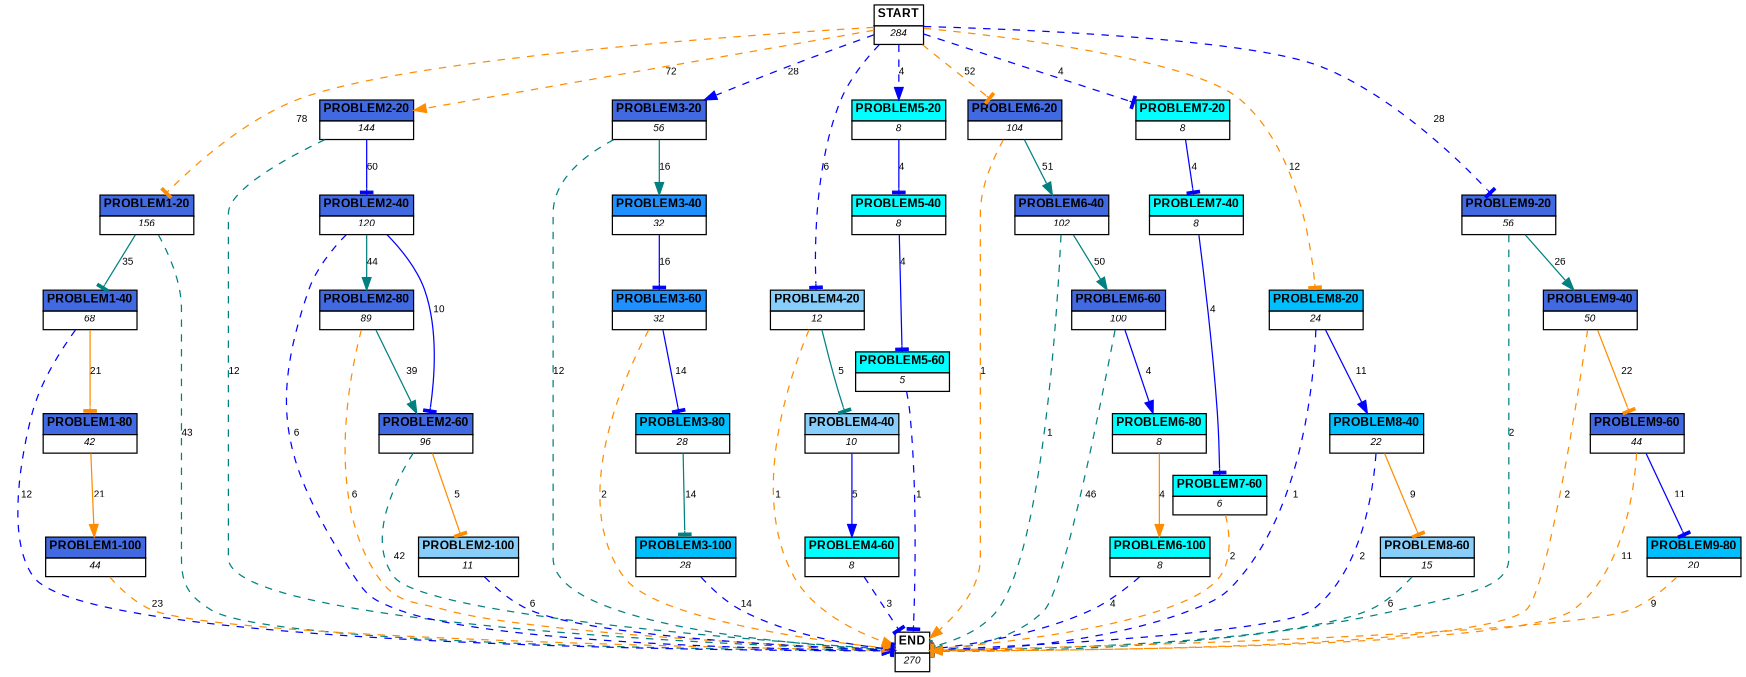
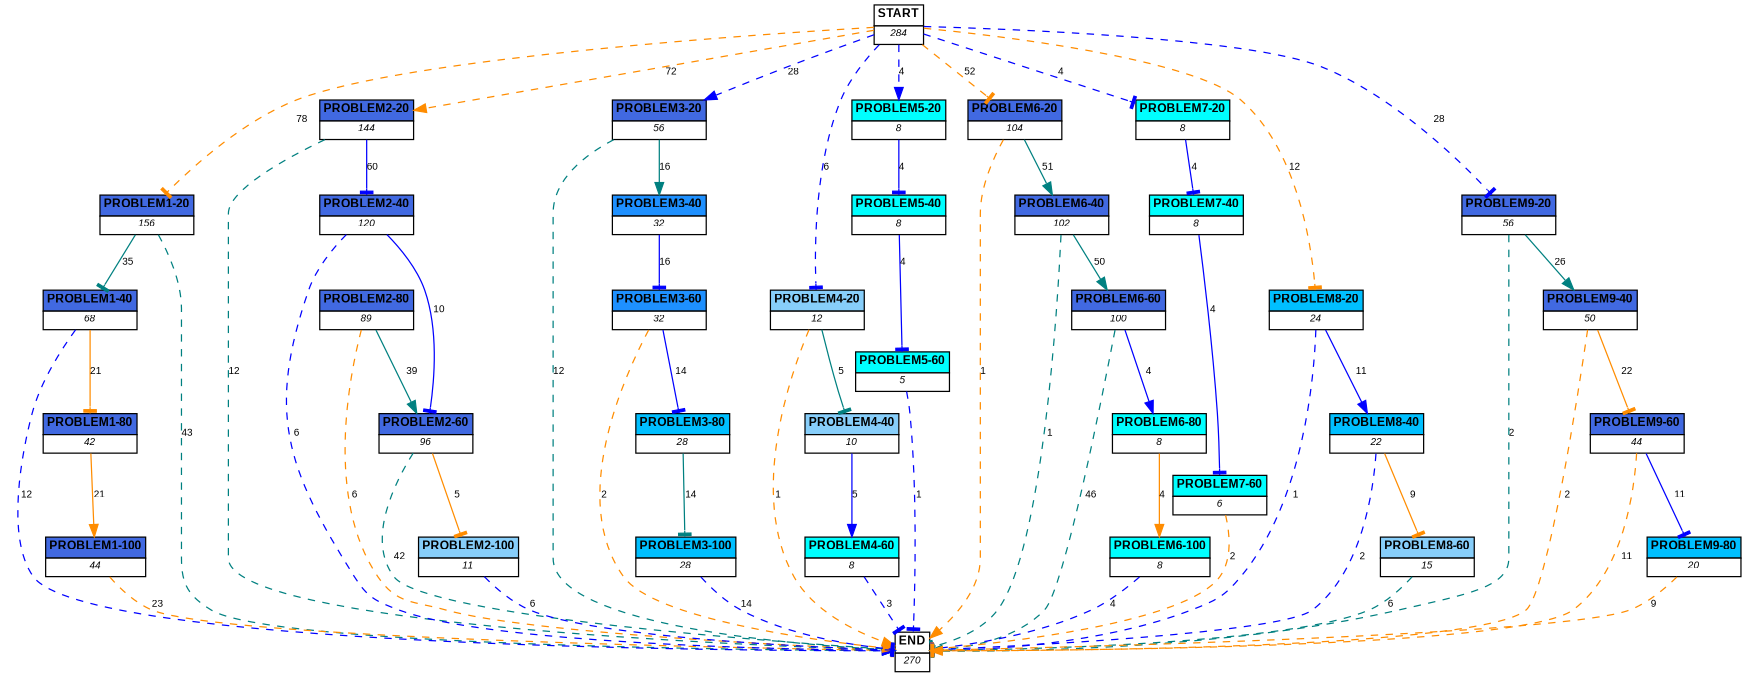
(367, 256) -> none
